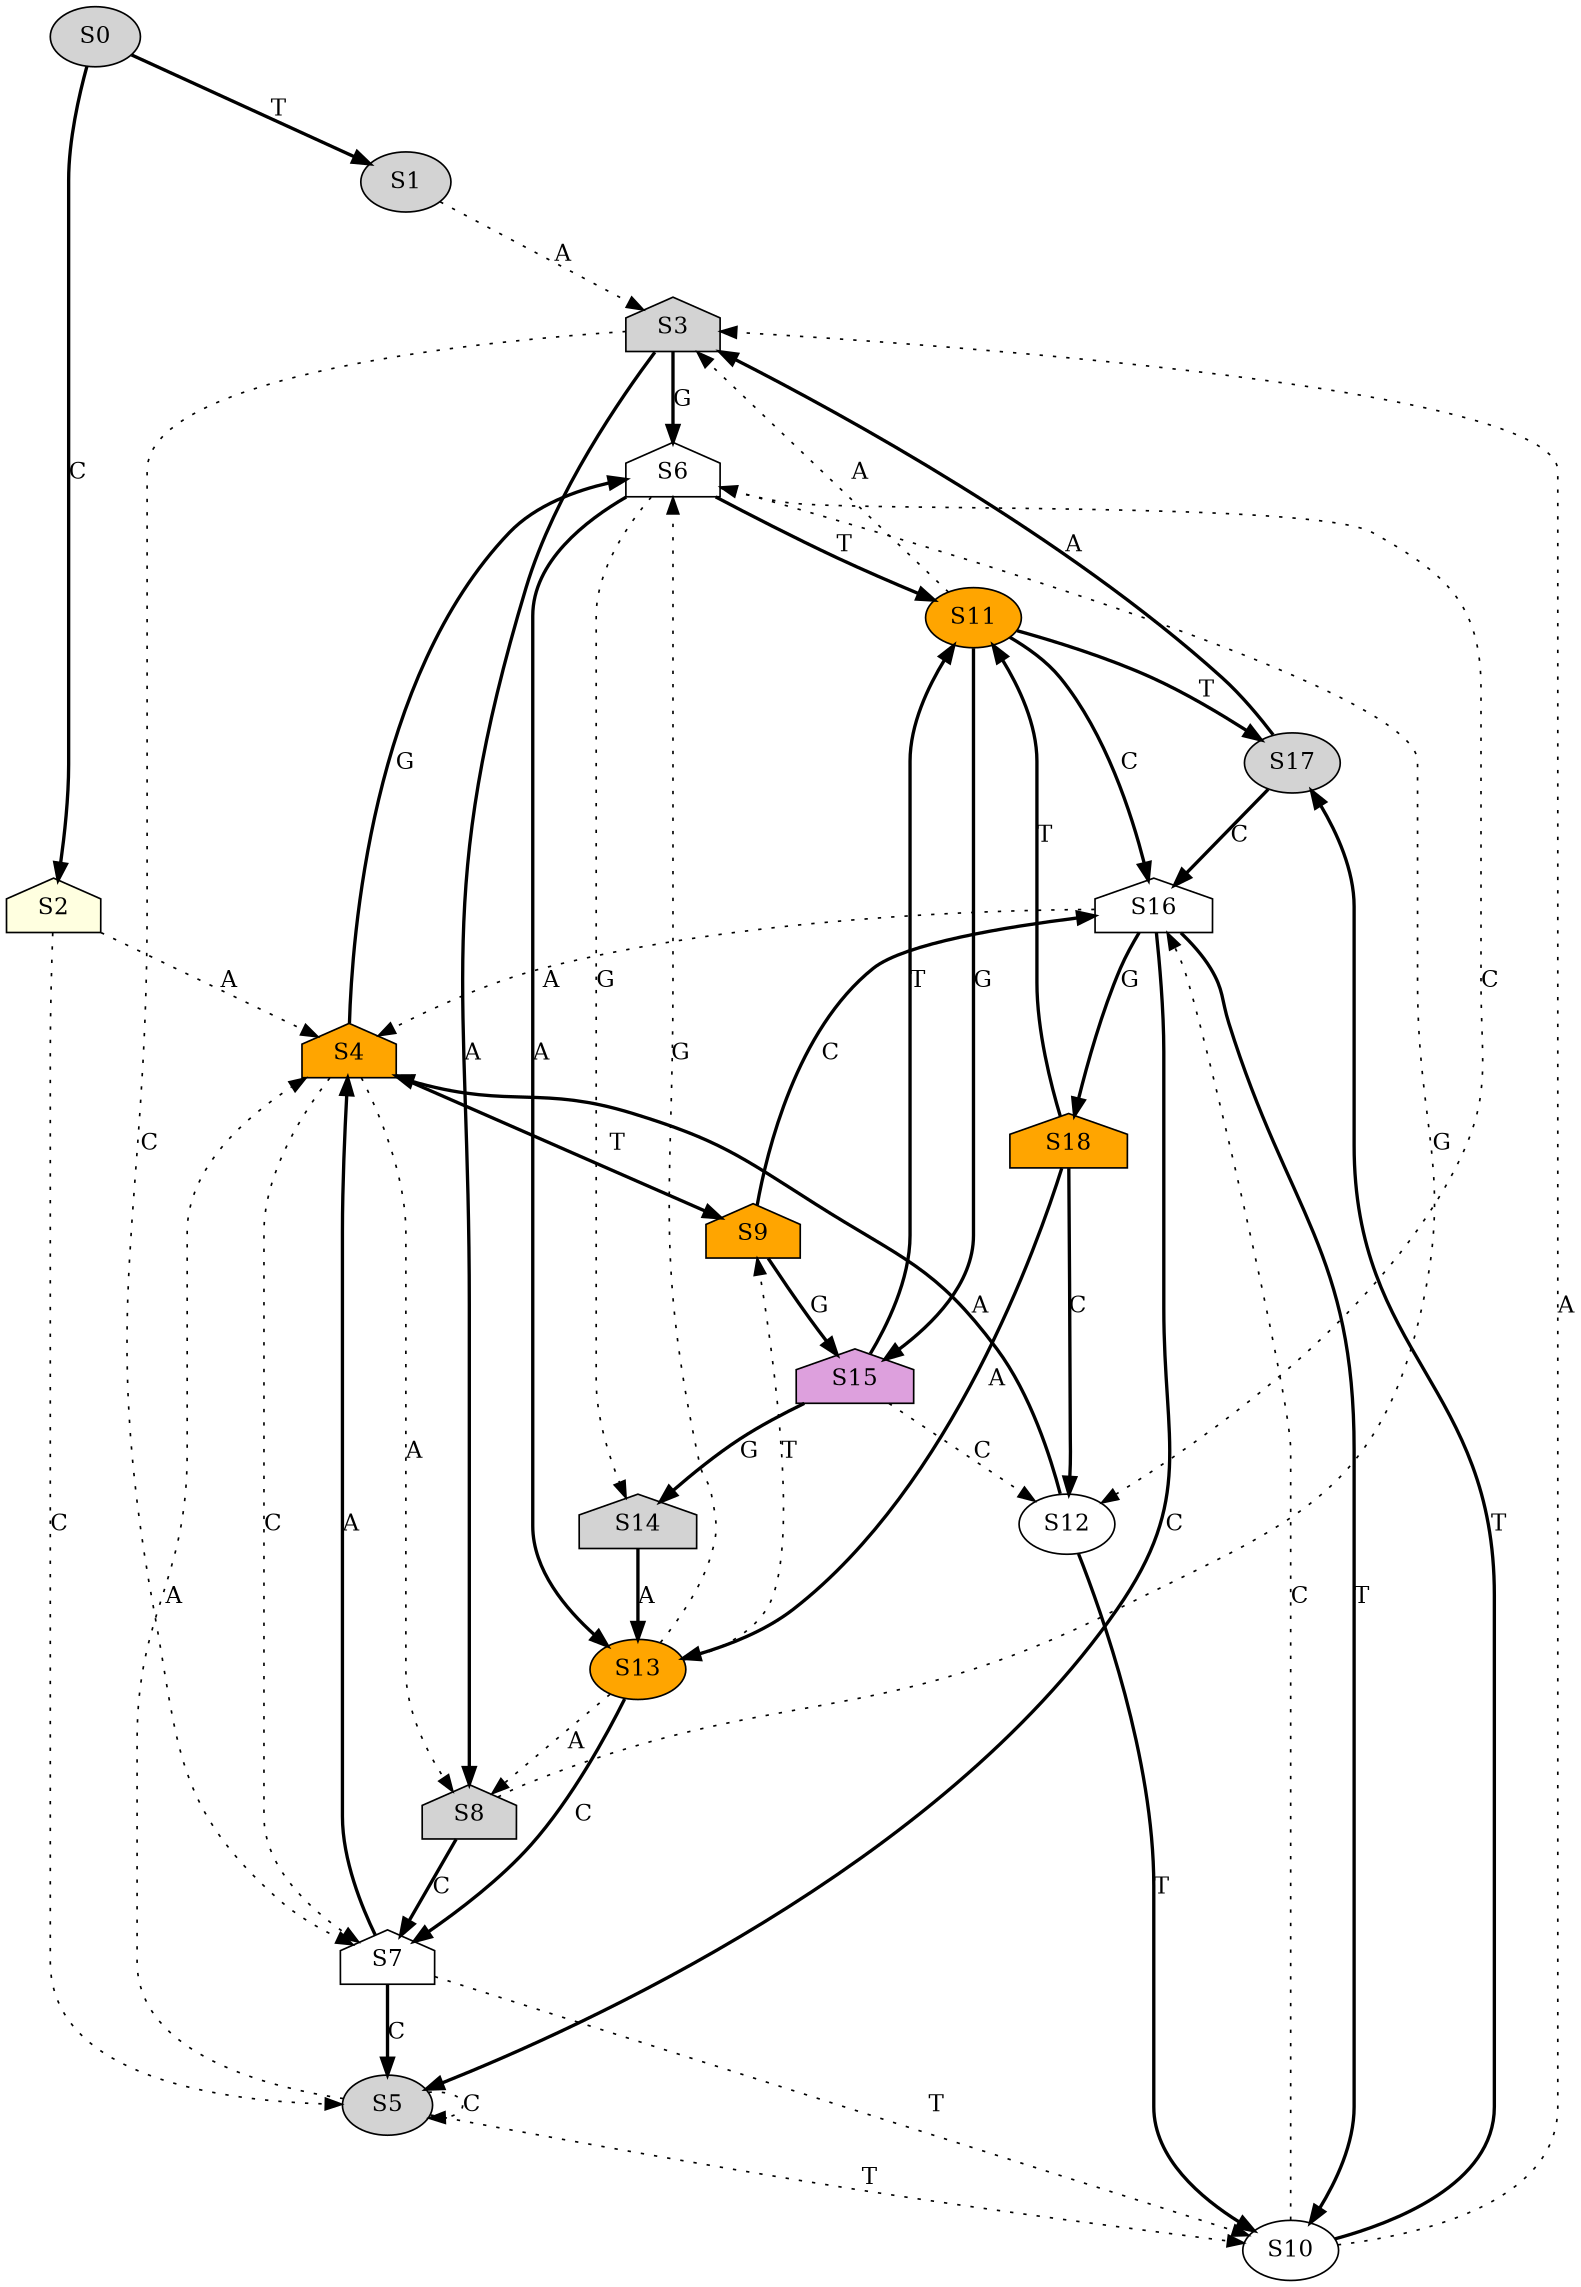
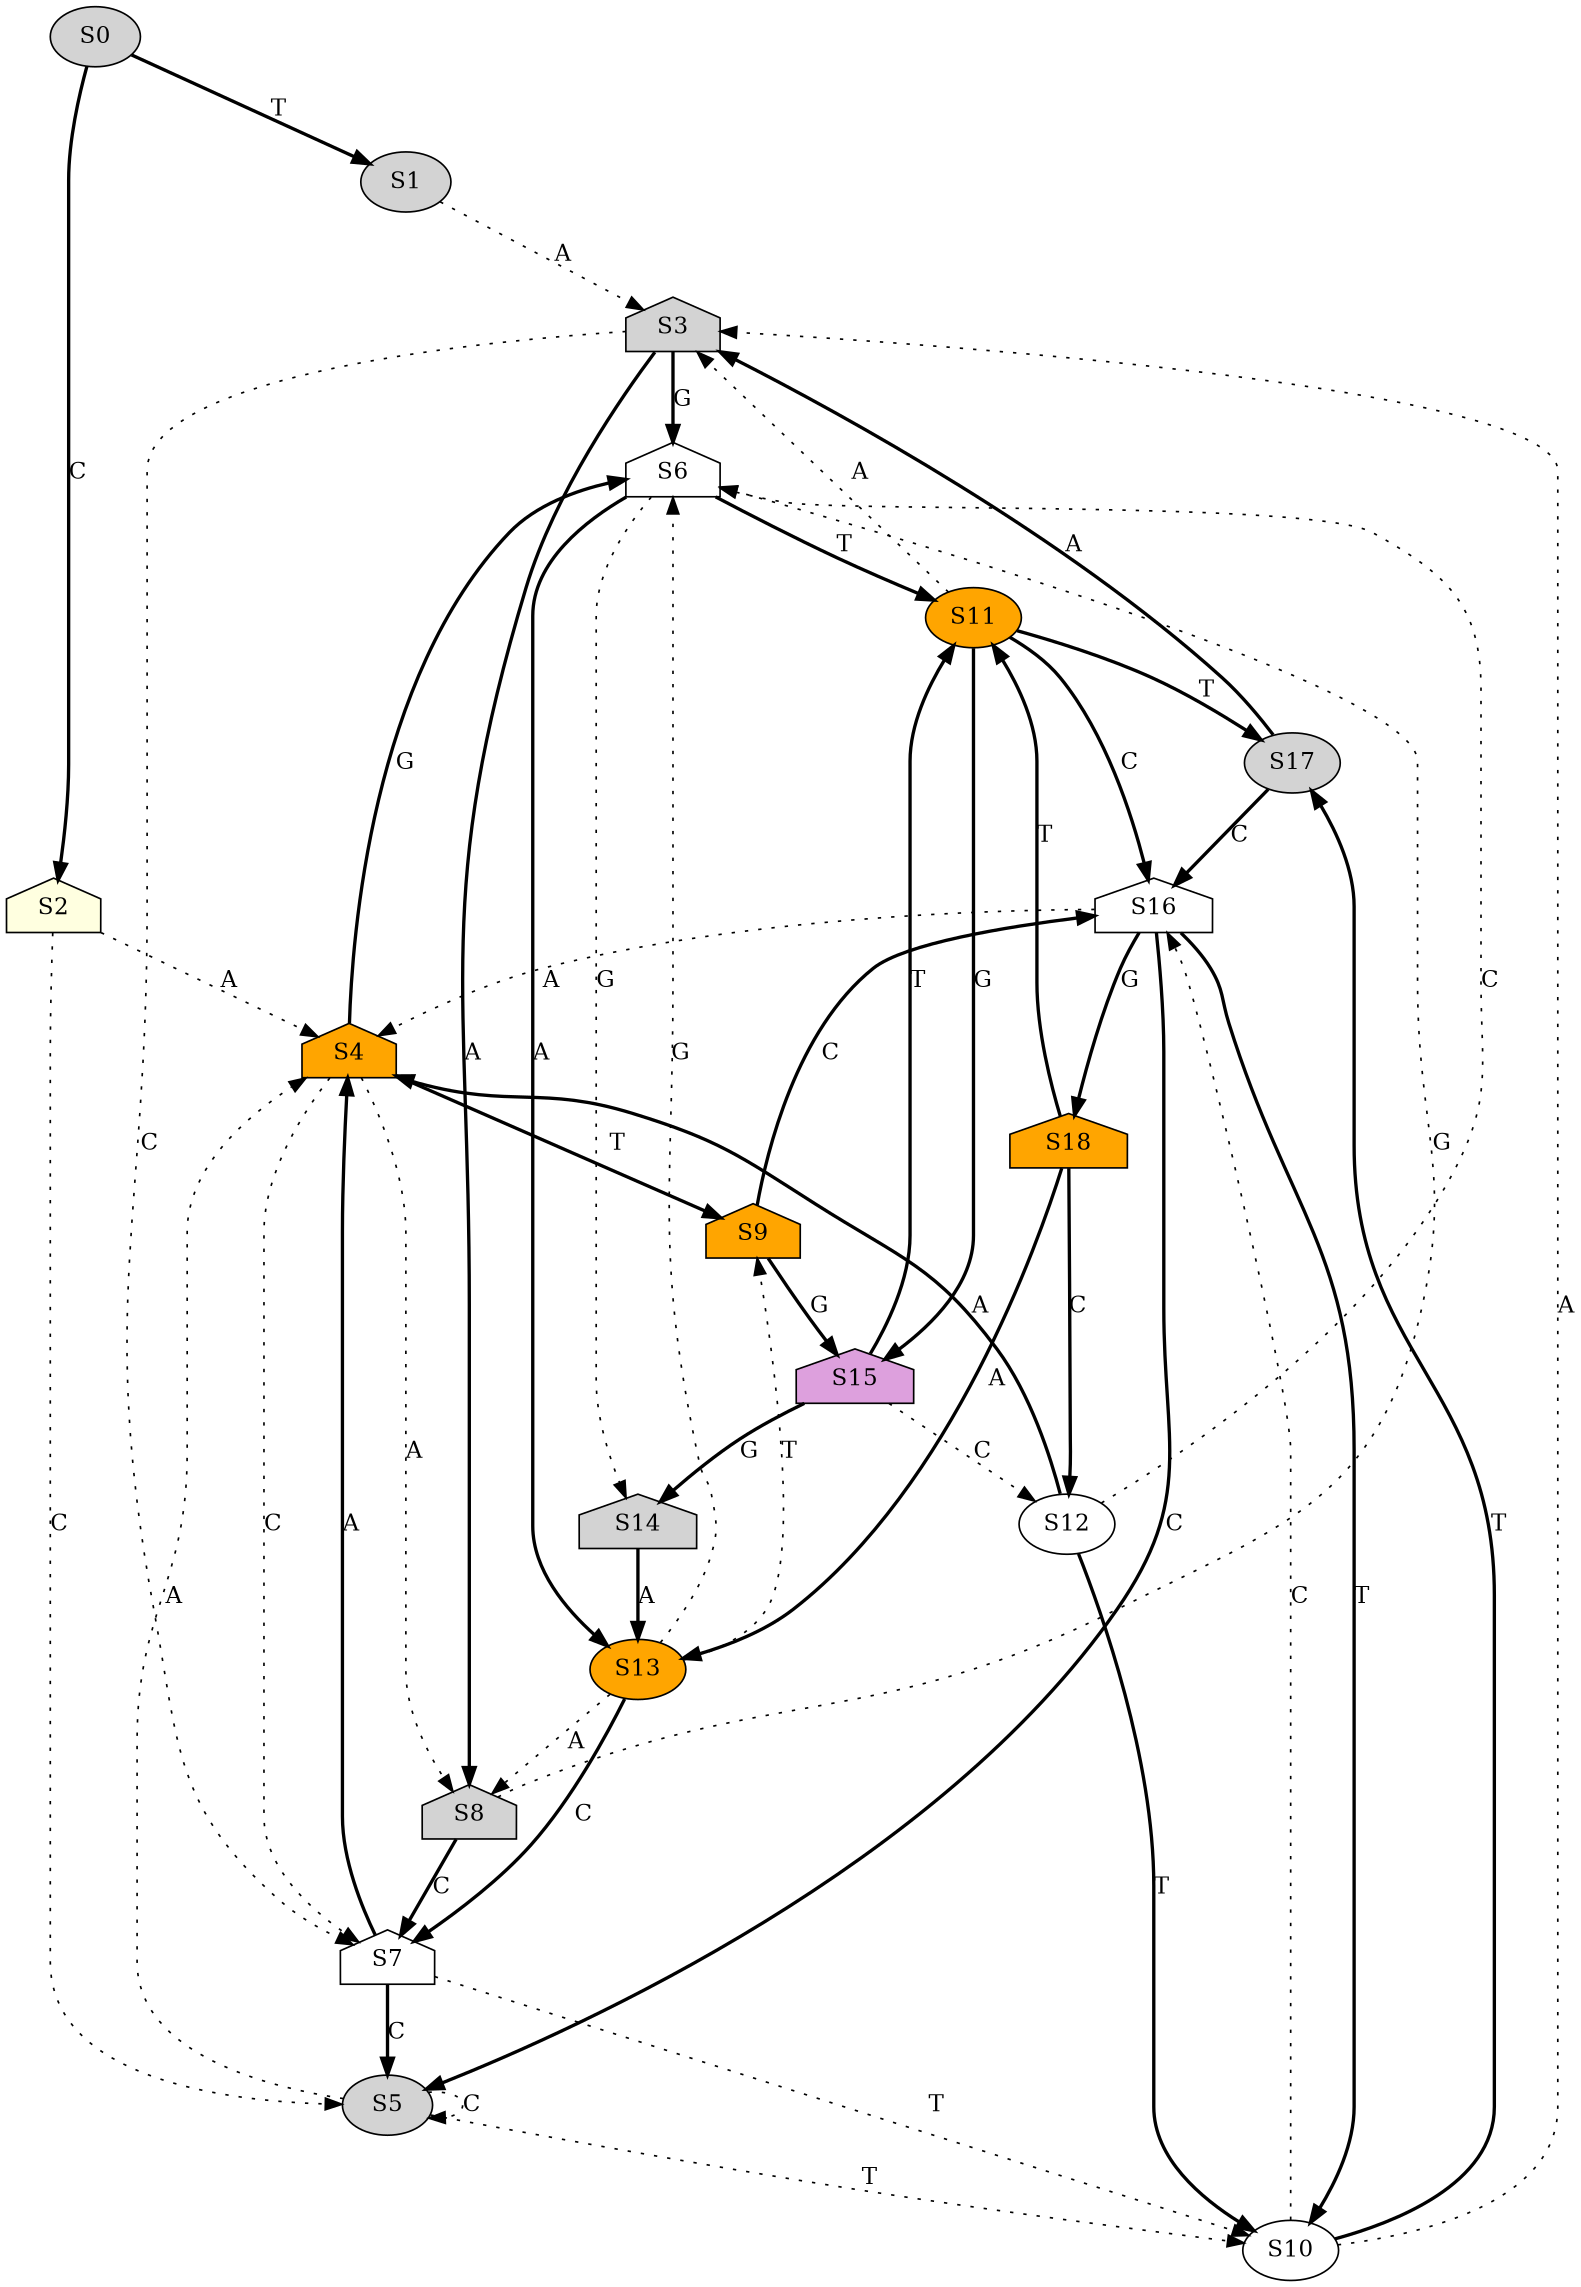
(1481, 739) -> (1481, 756)
